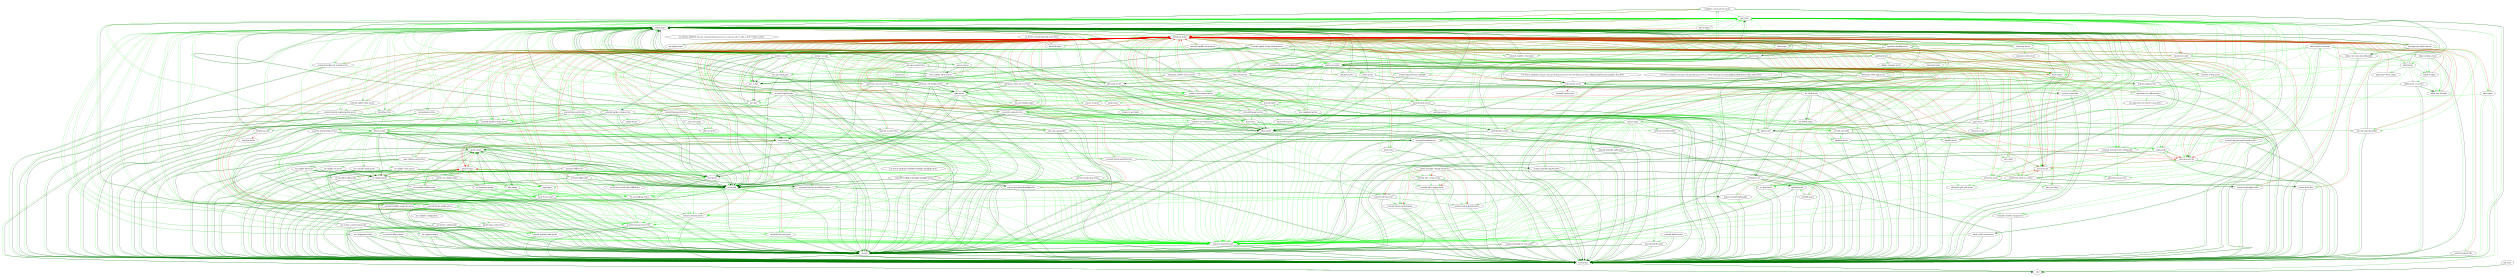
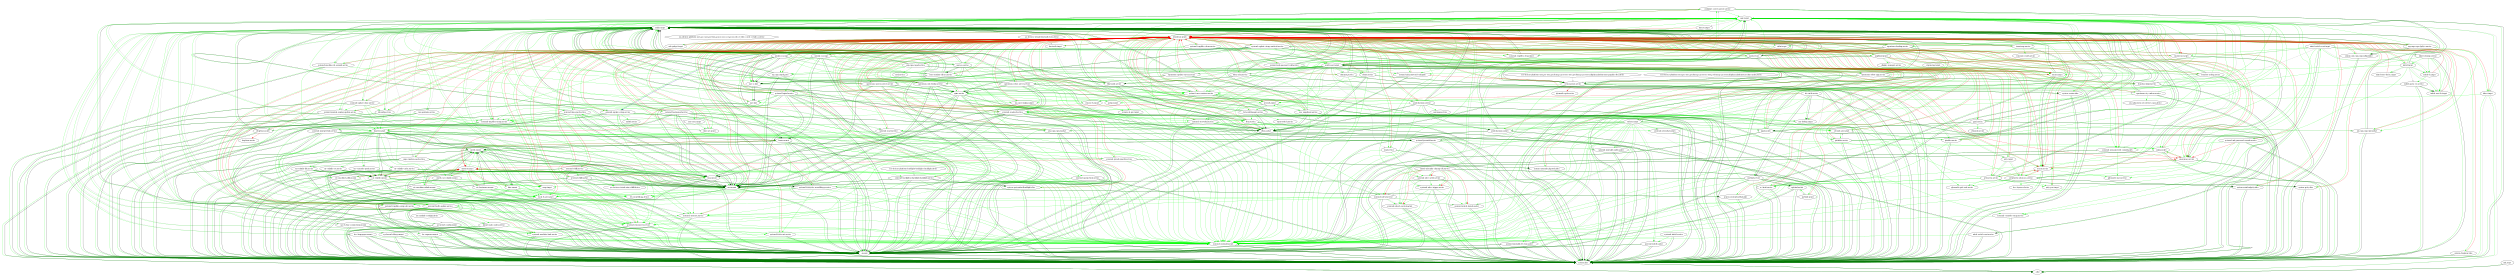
(1296, 143) -> none
(471, 159) -> (805, 163)
none -> (2021, 188)
